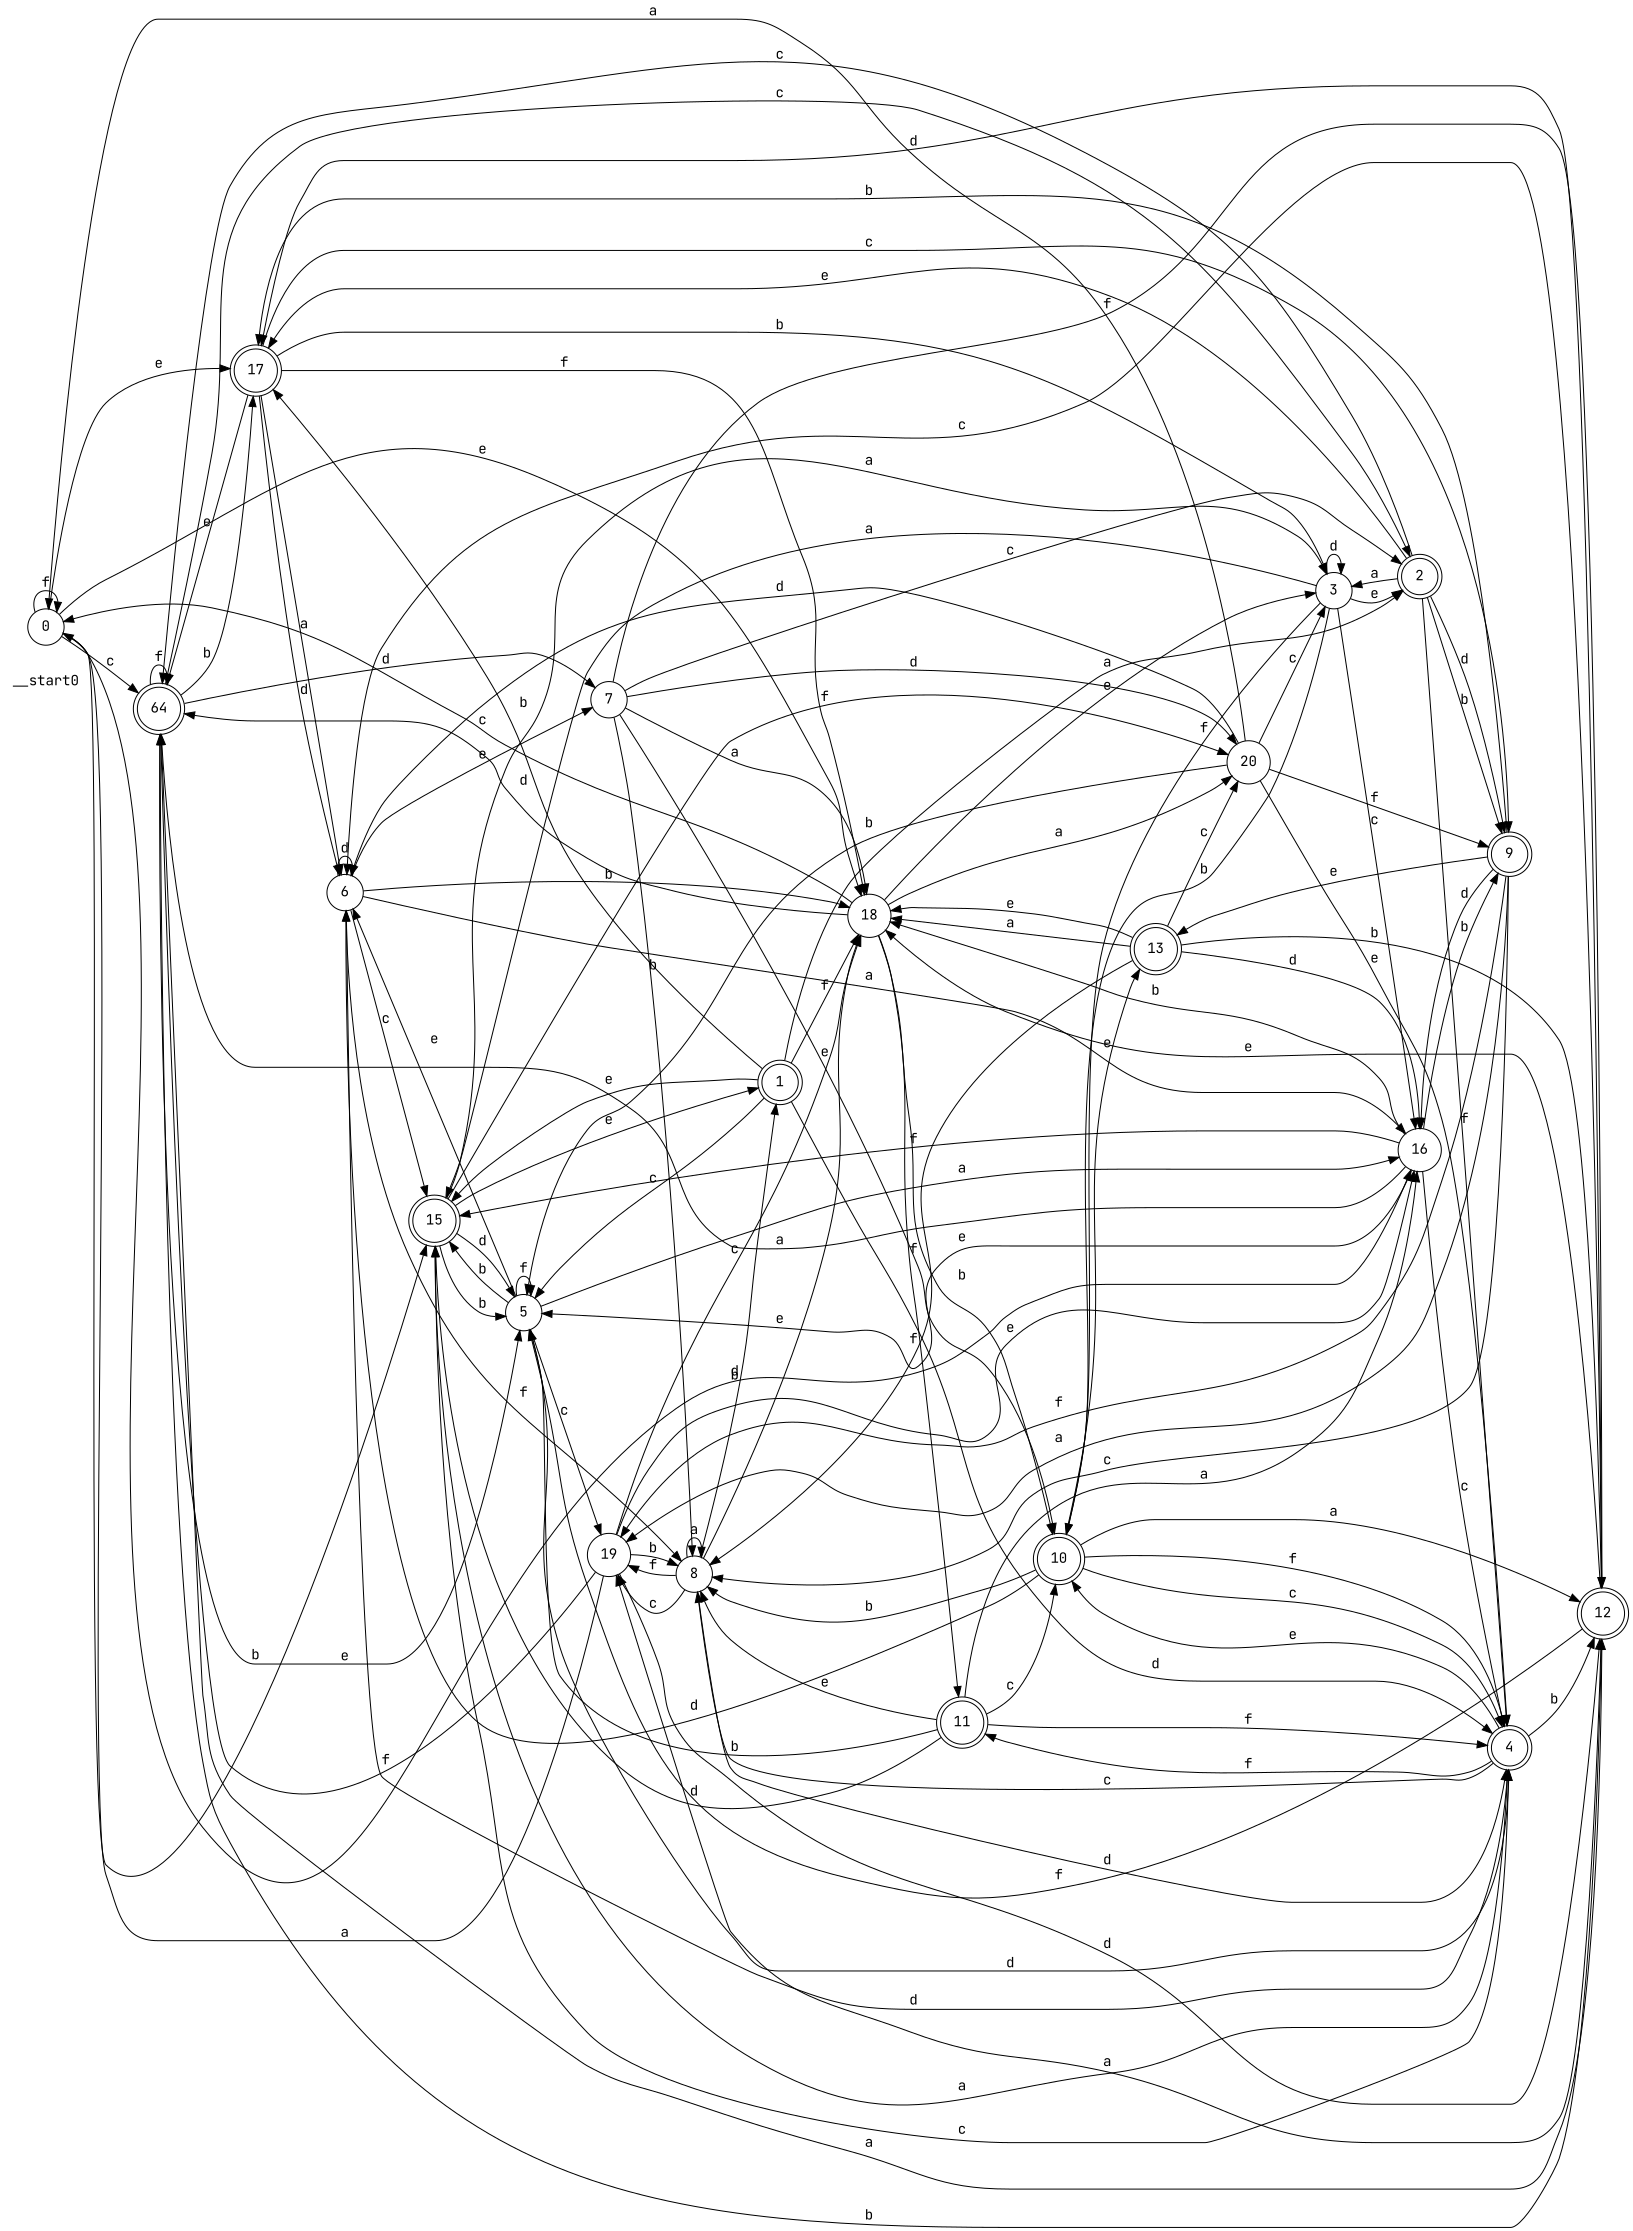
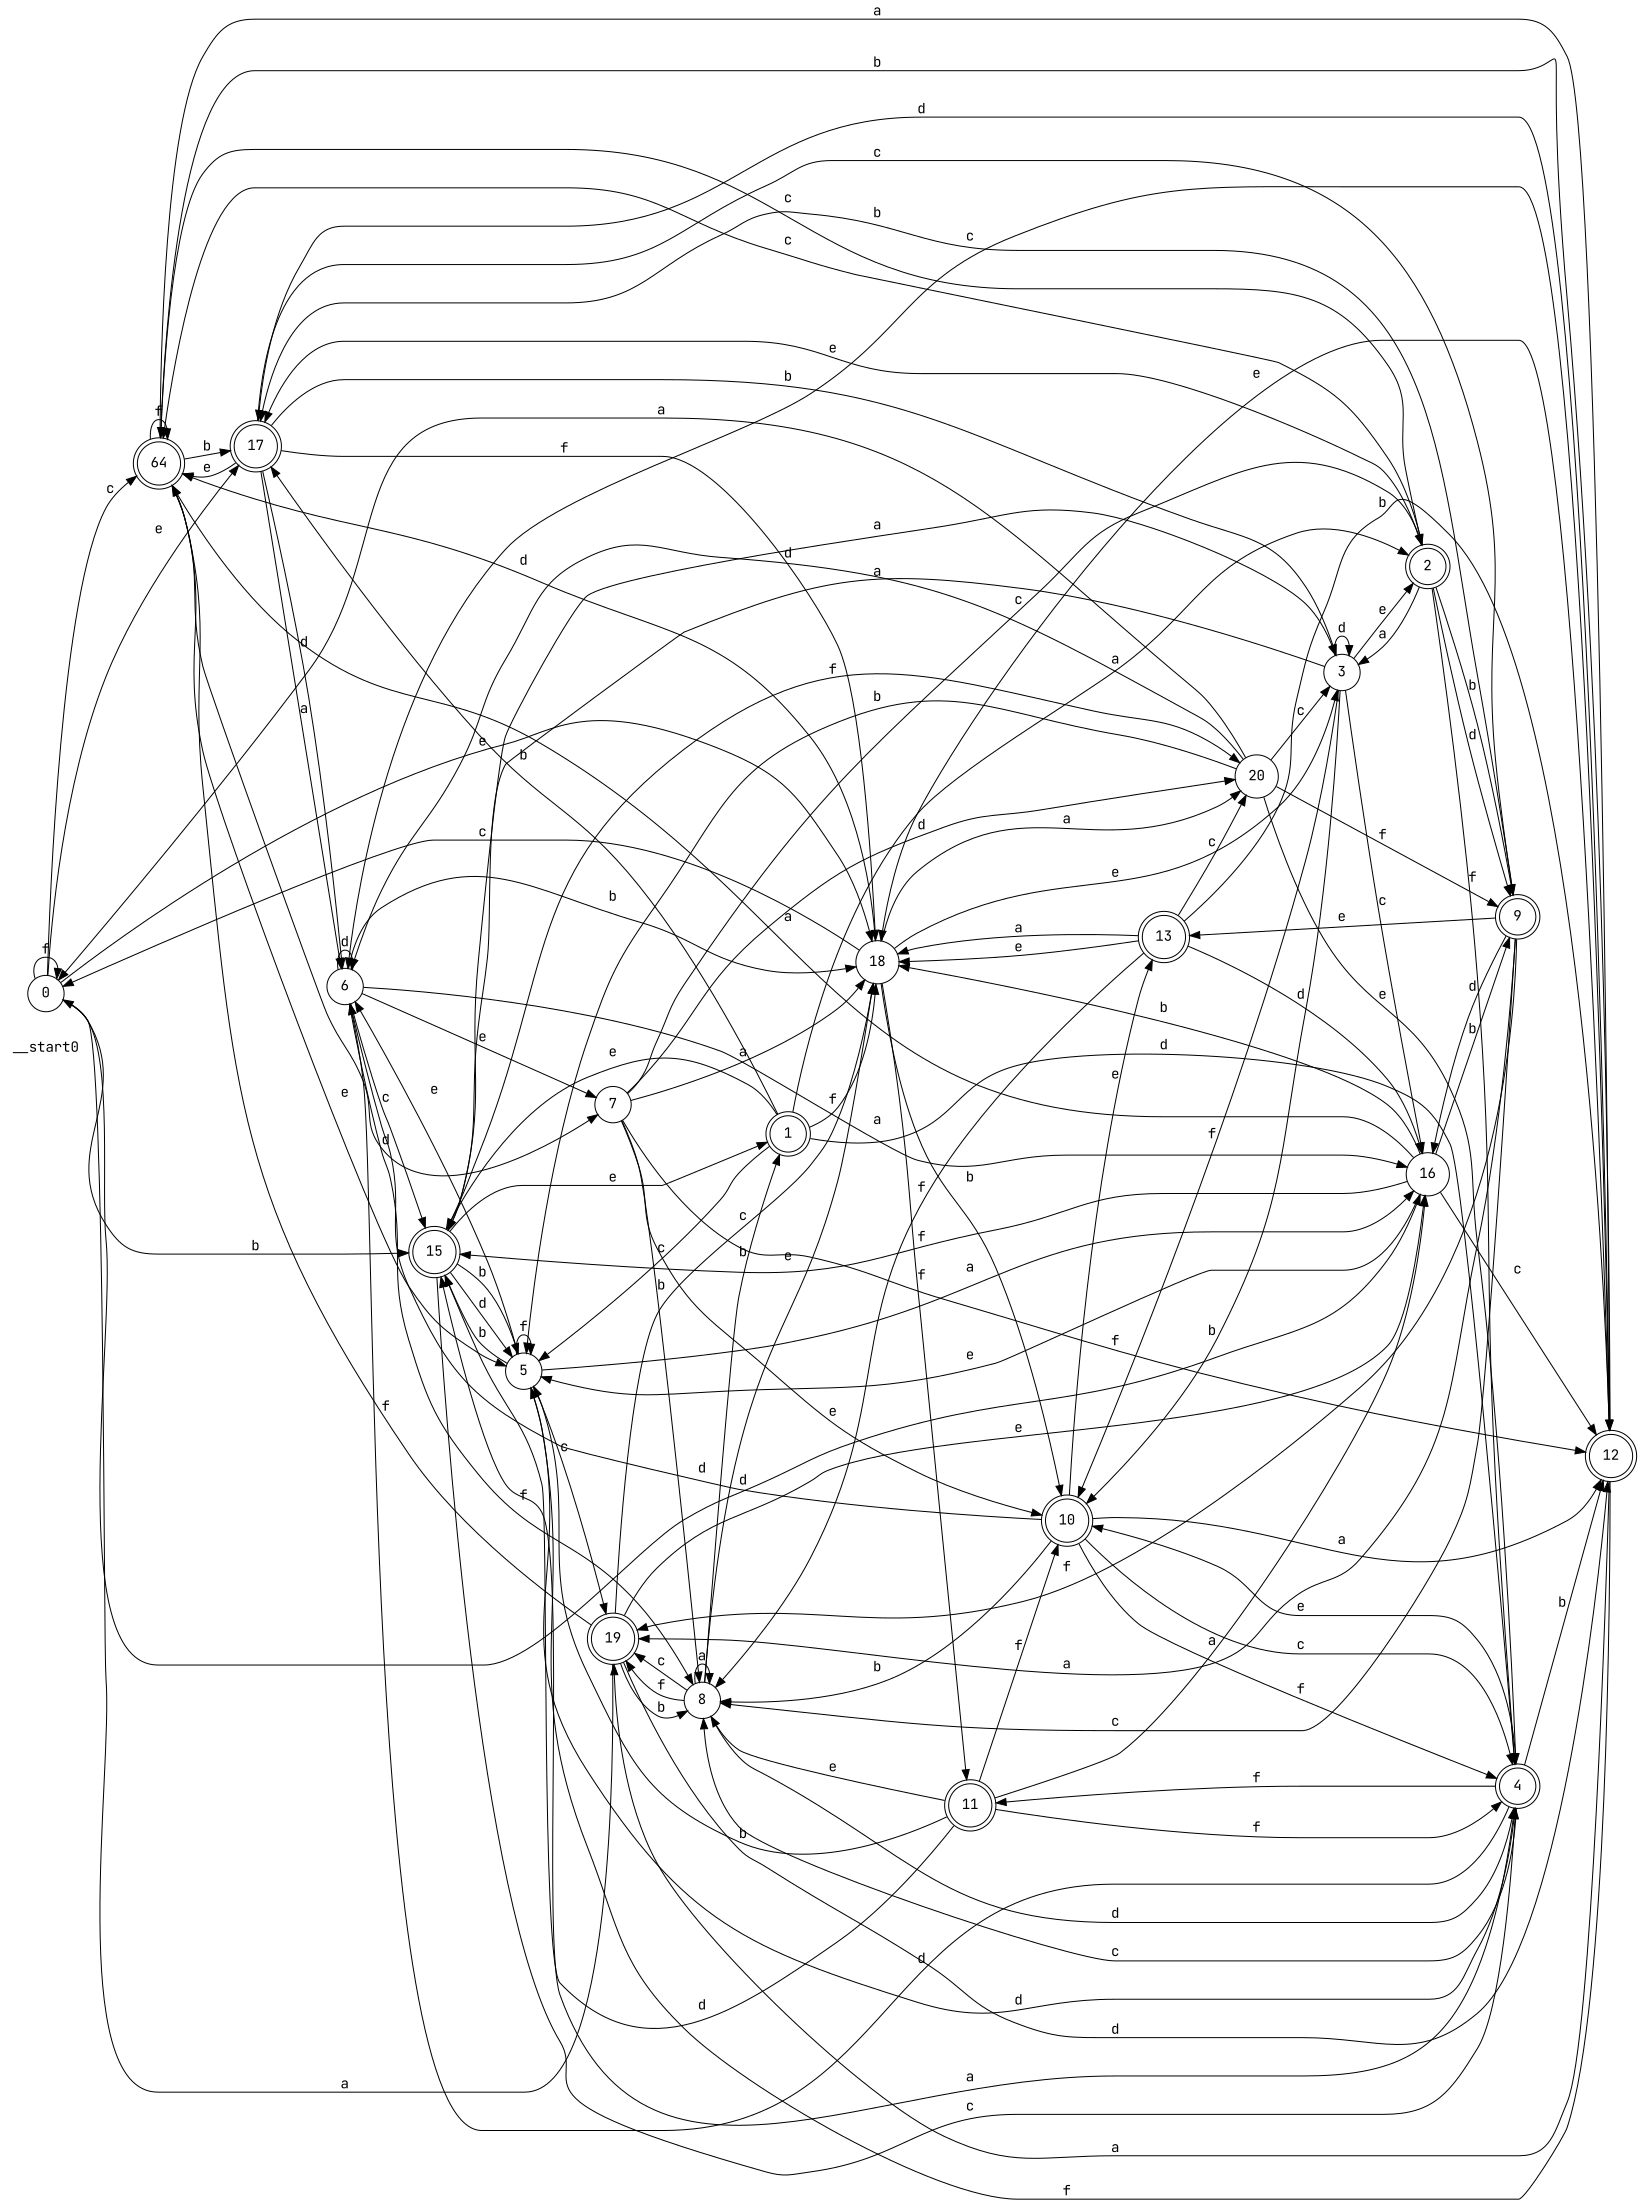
(1453, 1445) -> (1516, 1309)
(609, 1555) -> (613, 1639)
(1011, 1686) -> (1019, 1646)
